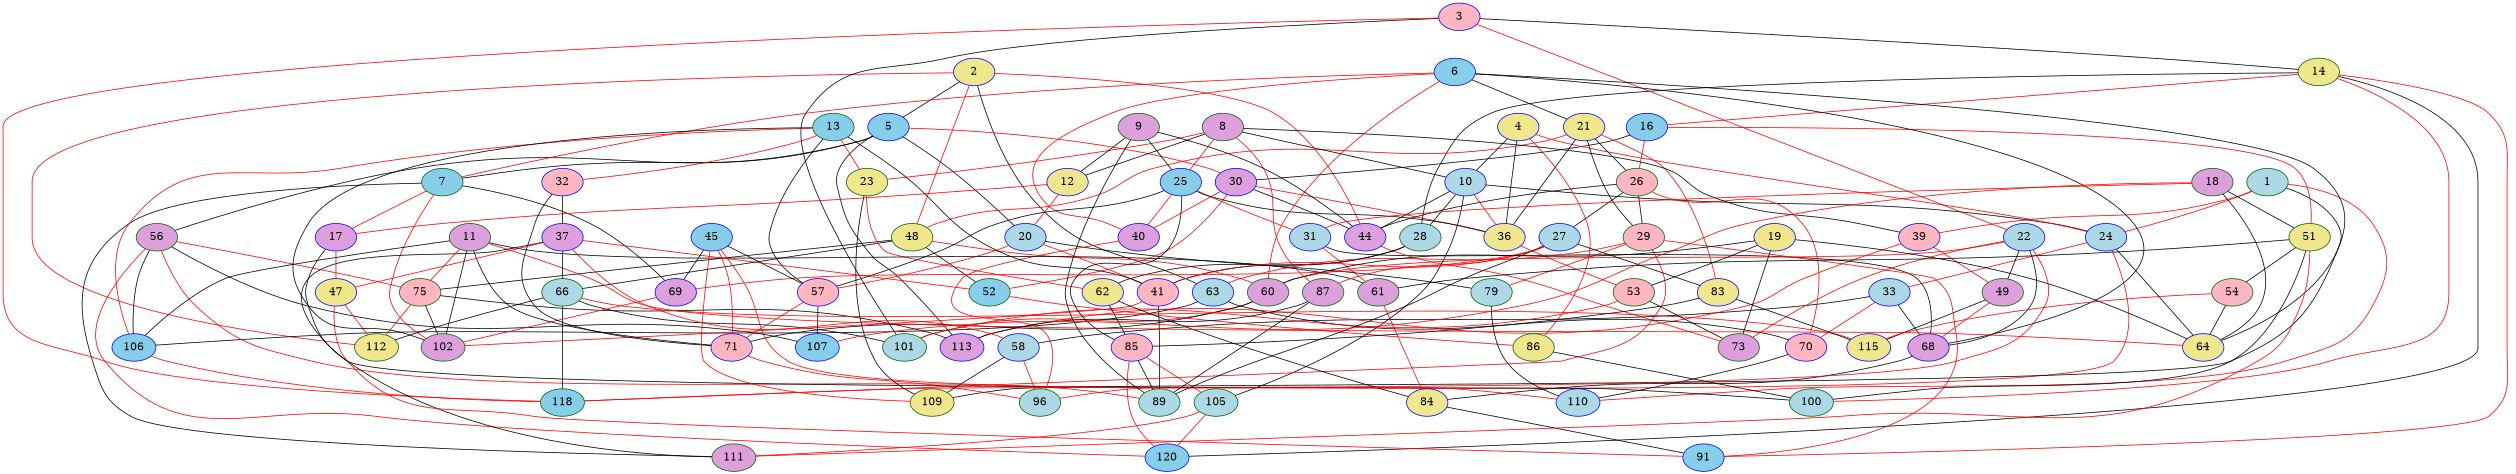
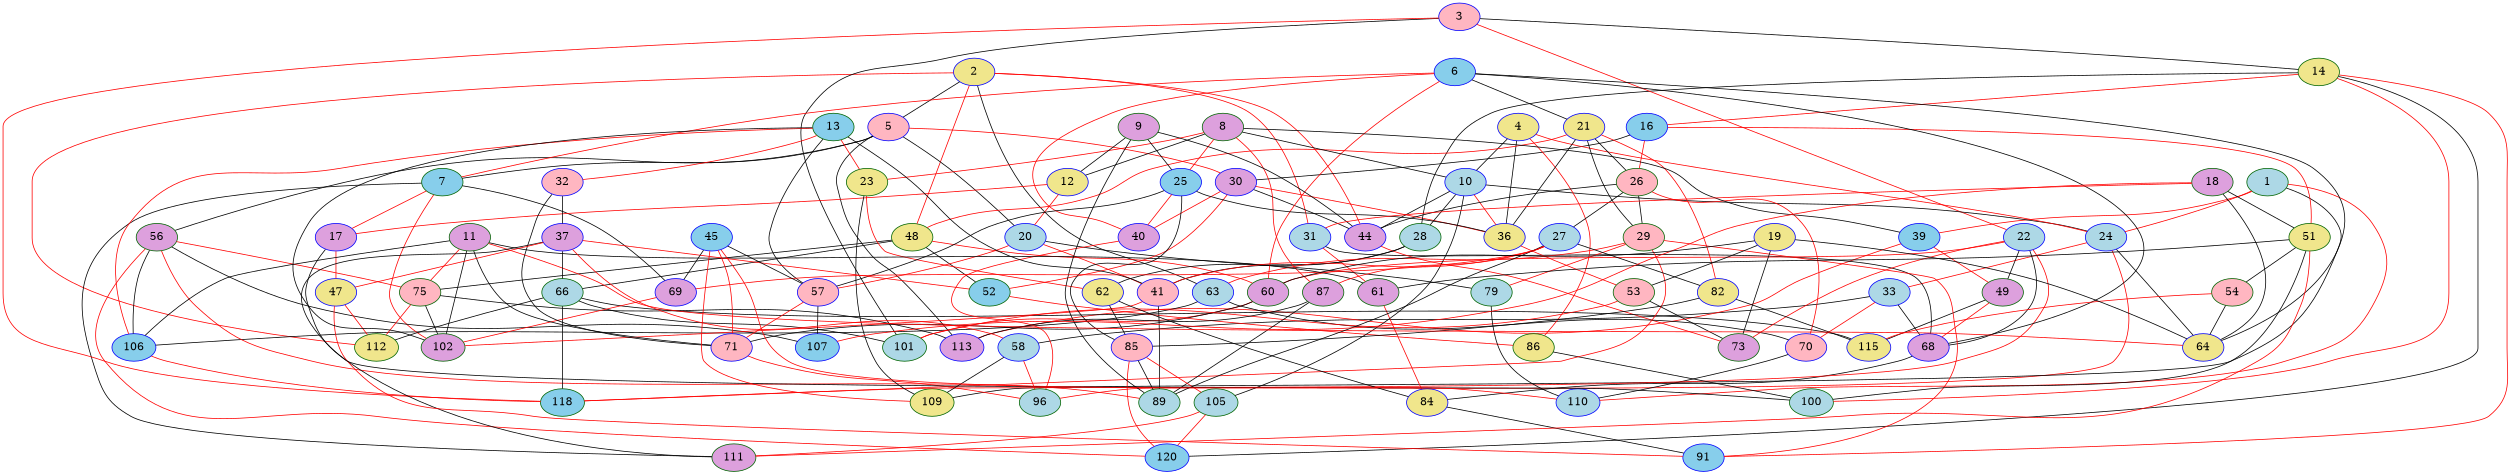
(888, 127) -> (888, 127)
(1244, 211) -> (1234, 105)
(1919, 237) -> (1919, 237)
(1718, 292) -> (1718, 292)
(1344, 312) -> (1344, 312)
